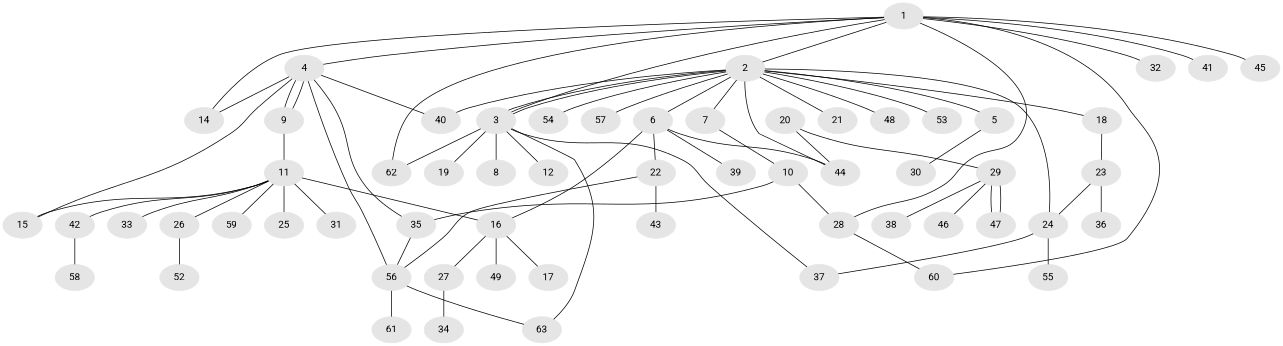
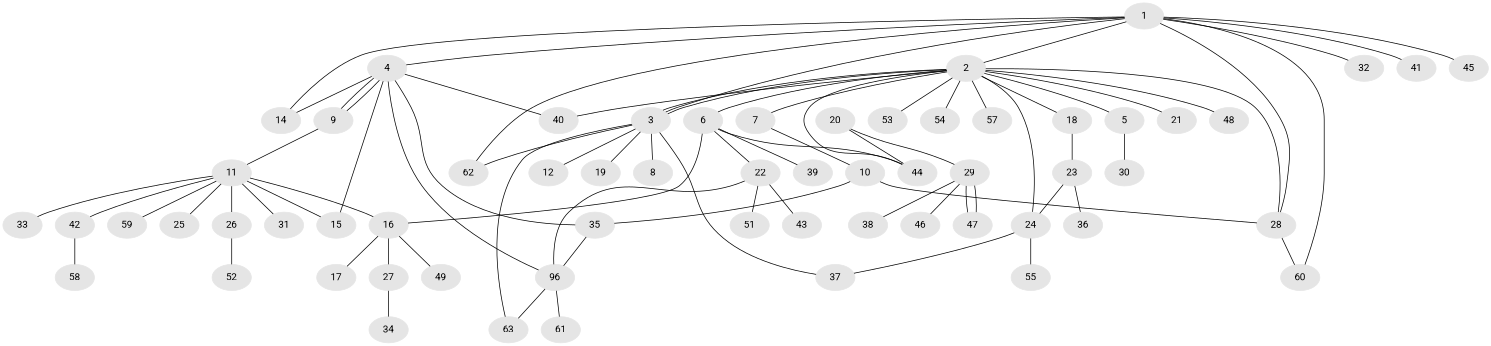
none -> (1178, 81)
none -> (750, 225)
(392, 277) -> (555, 277)
